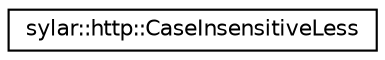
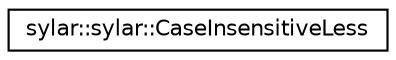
(193, 30) -> (198, 30)
